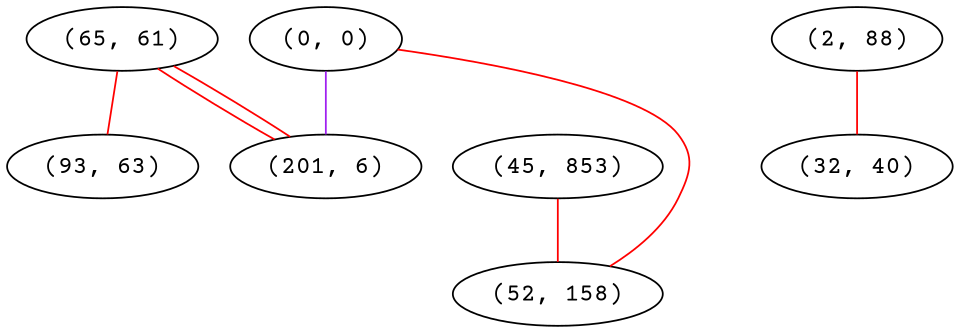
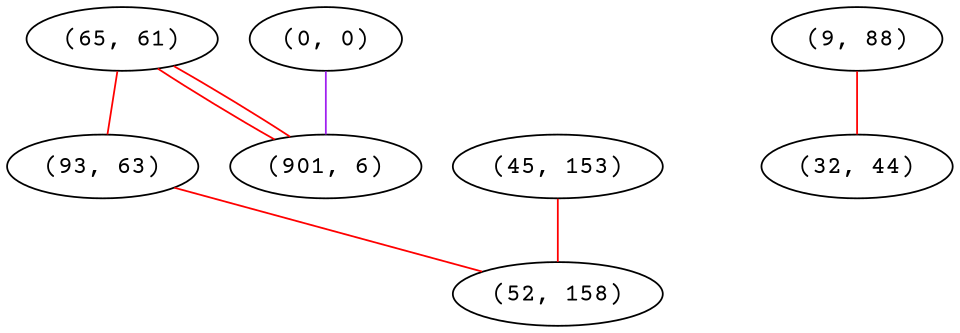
(857, 39) -> (857, 39)
(623, 101) -> (328, 230)
(326, 166) -> (326, 166)
(558, 166) -> (558, 166)
(857, 166) -> (857, 166)
